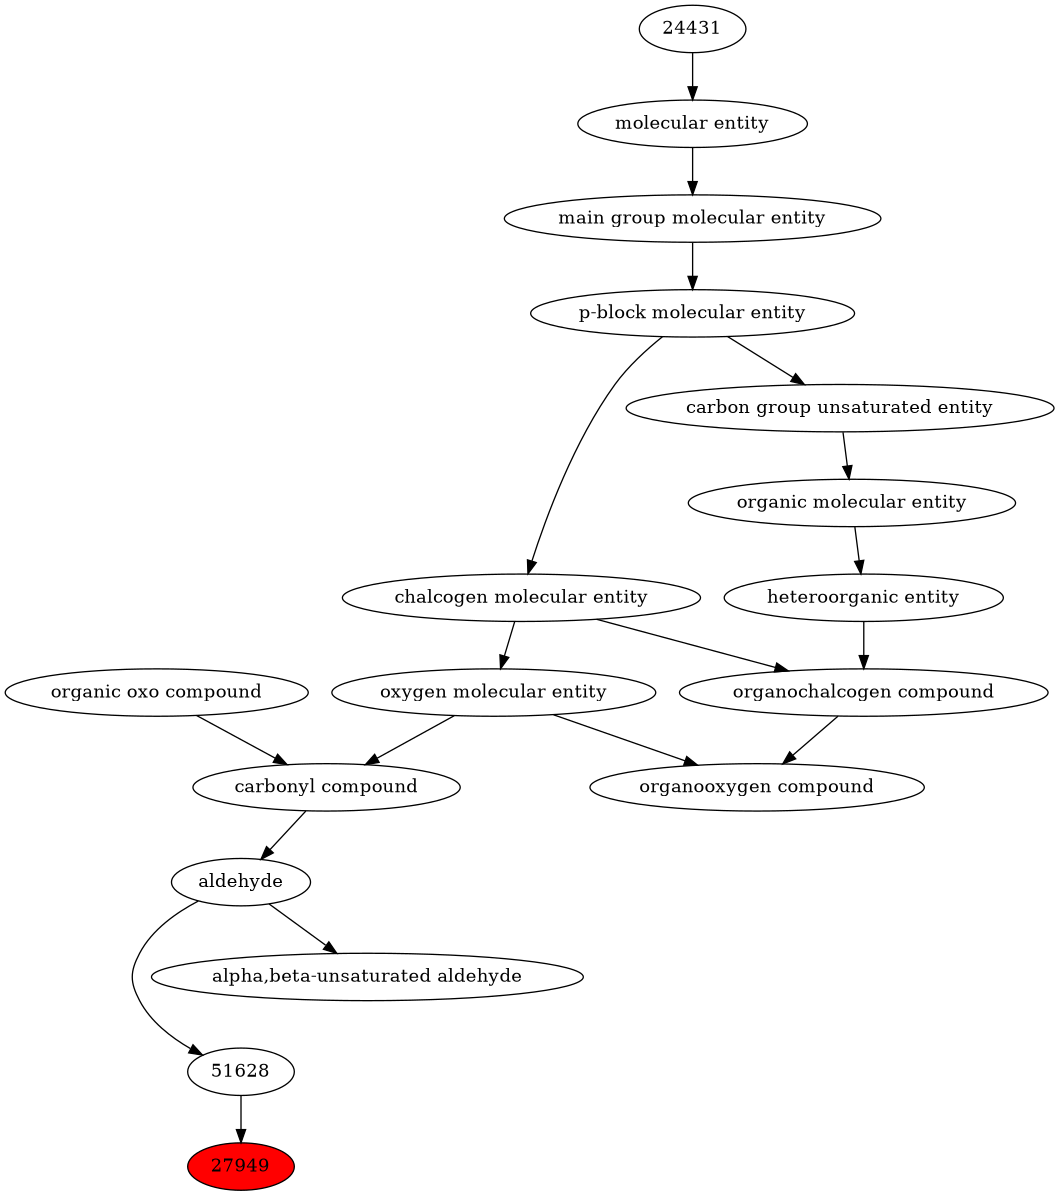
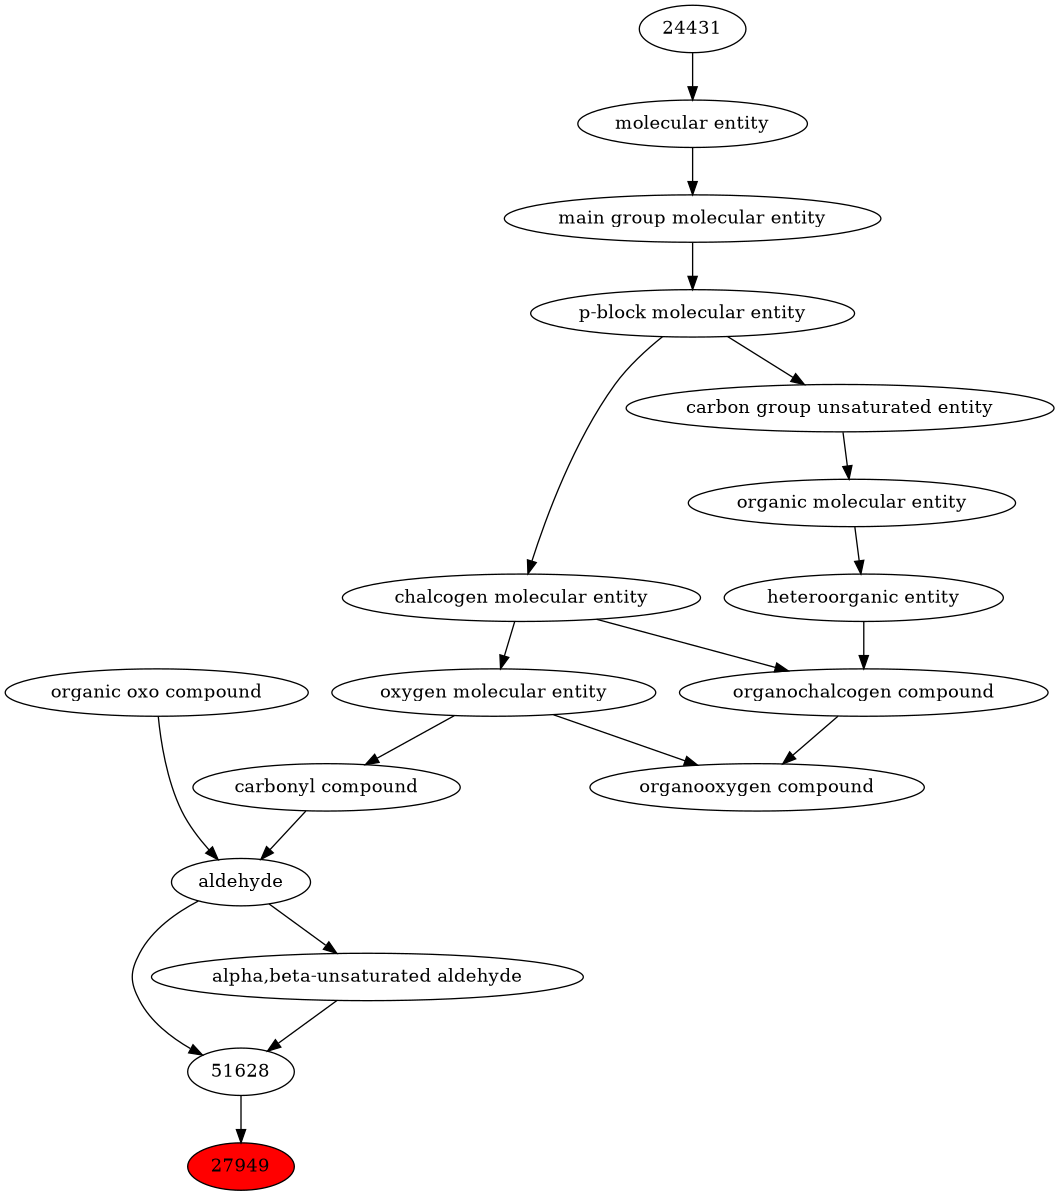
(236, 737) -> (172, 788)
none -> (308, 1022)
